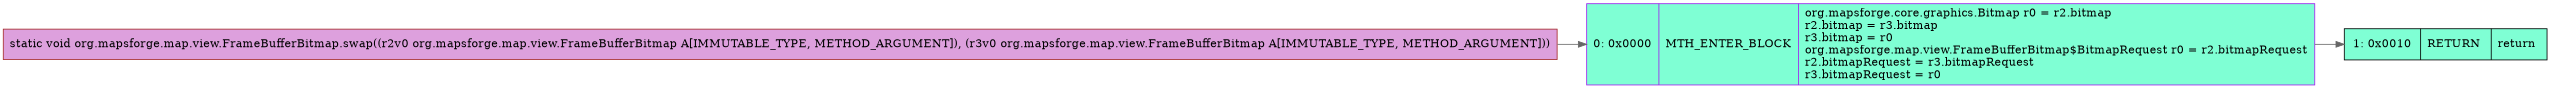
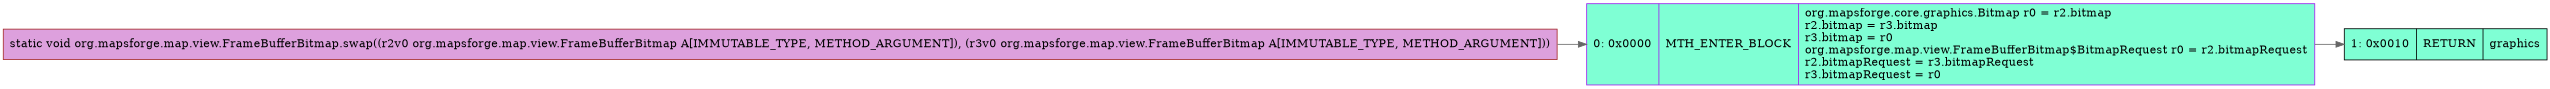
(2517, 44) -> (2515, 44)
